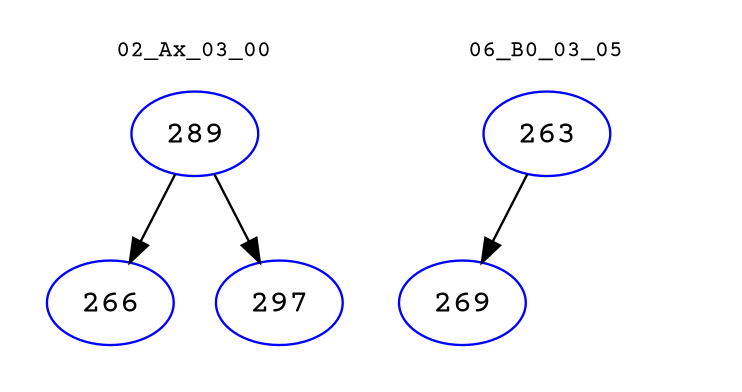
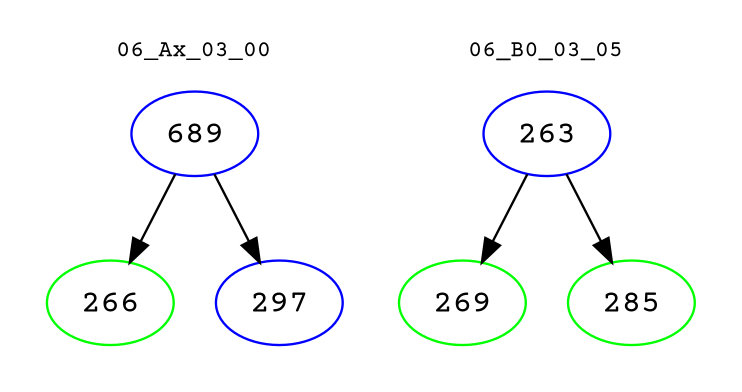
(195, 50) -> (195, 50)
(195, 134) -> (195, 134)
(110, 303) -> (110, 303)
(462, 303) -> (462, 303)
none -> (631, 303)
